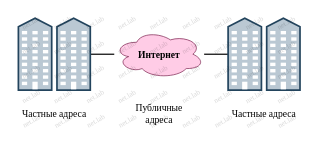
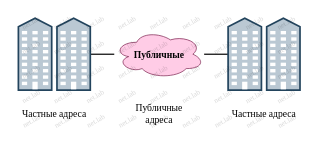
(159, 54) -> (159, 54)
